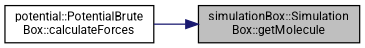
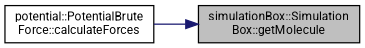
(79, 24) -> (79, 24)
